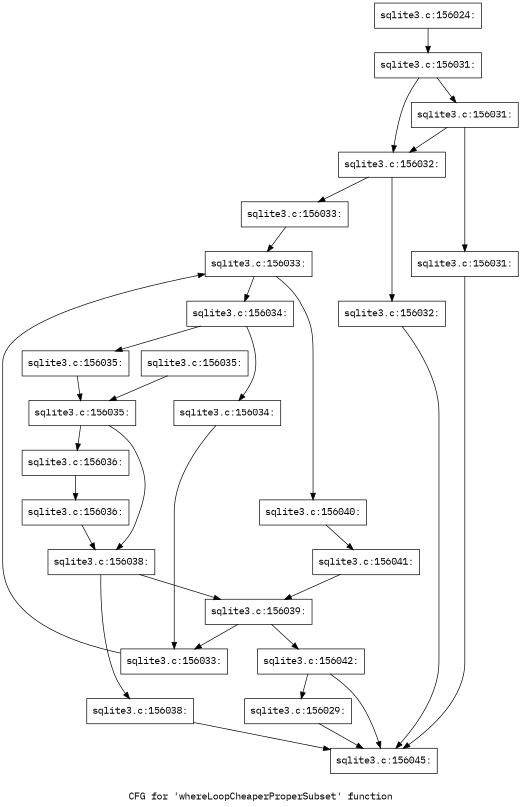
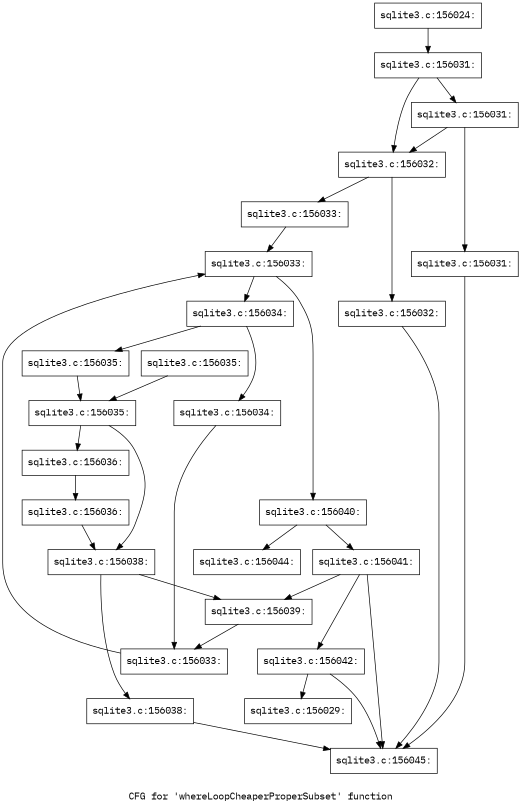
none -> (247, 562)
(282, 634) -> (340, 609)
(338, 734) -> (375, 658)
